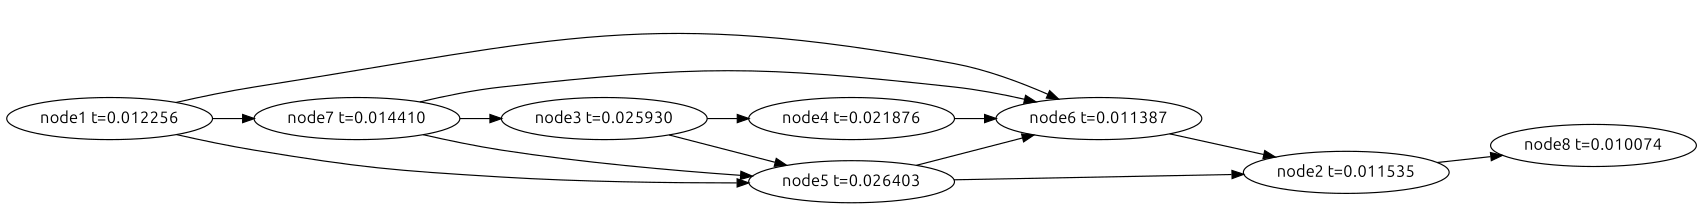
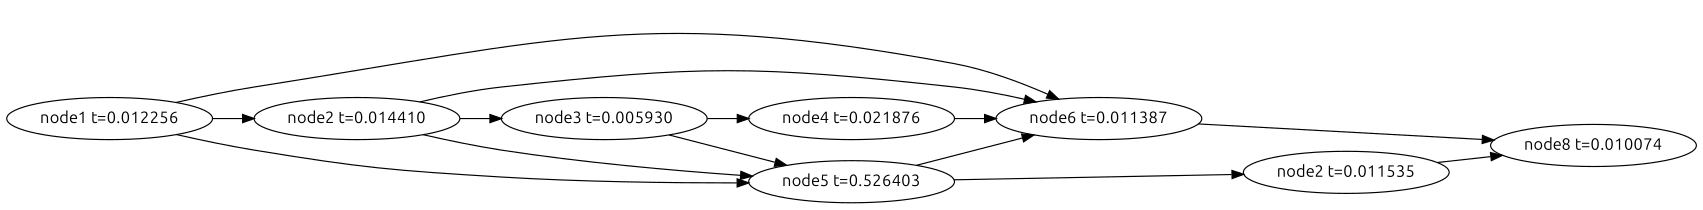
(357, 119) -> (357, 119)
(604, 119) -> (604, 119)
(1217, 144) -> (1340, 132)
(852, 182) -> (852, 182)
